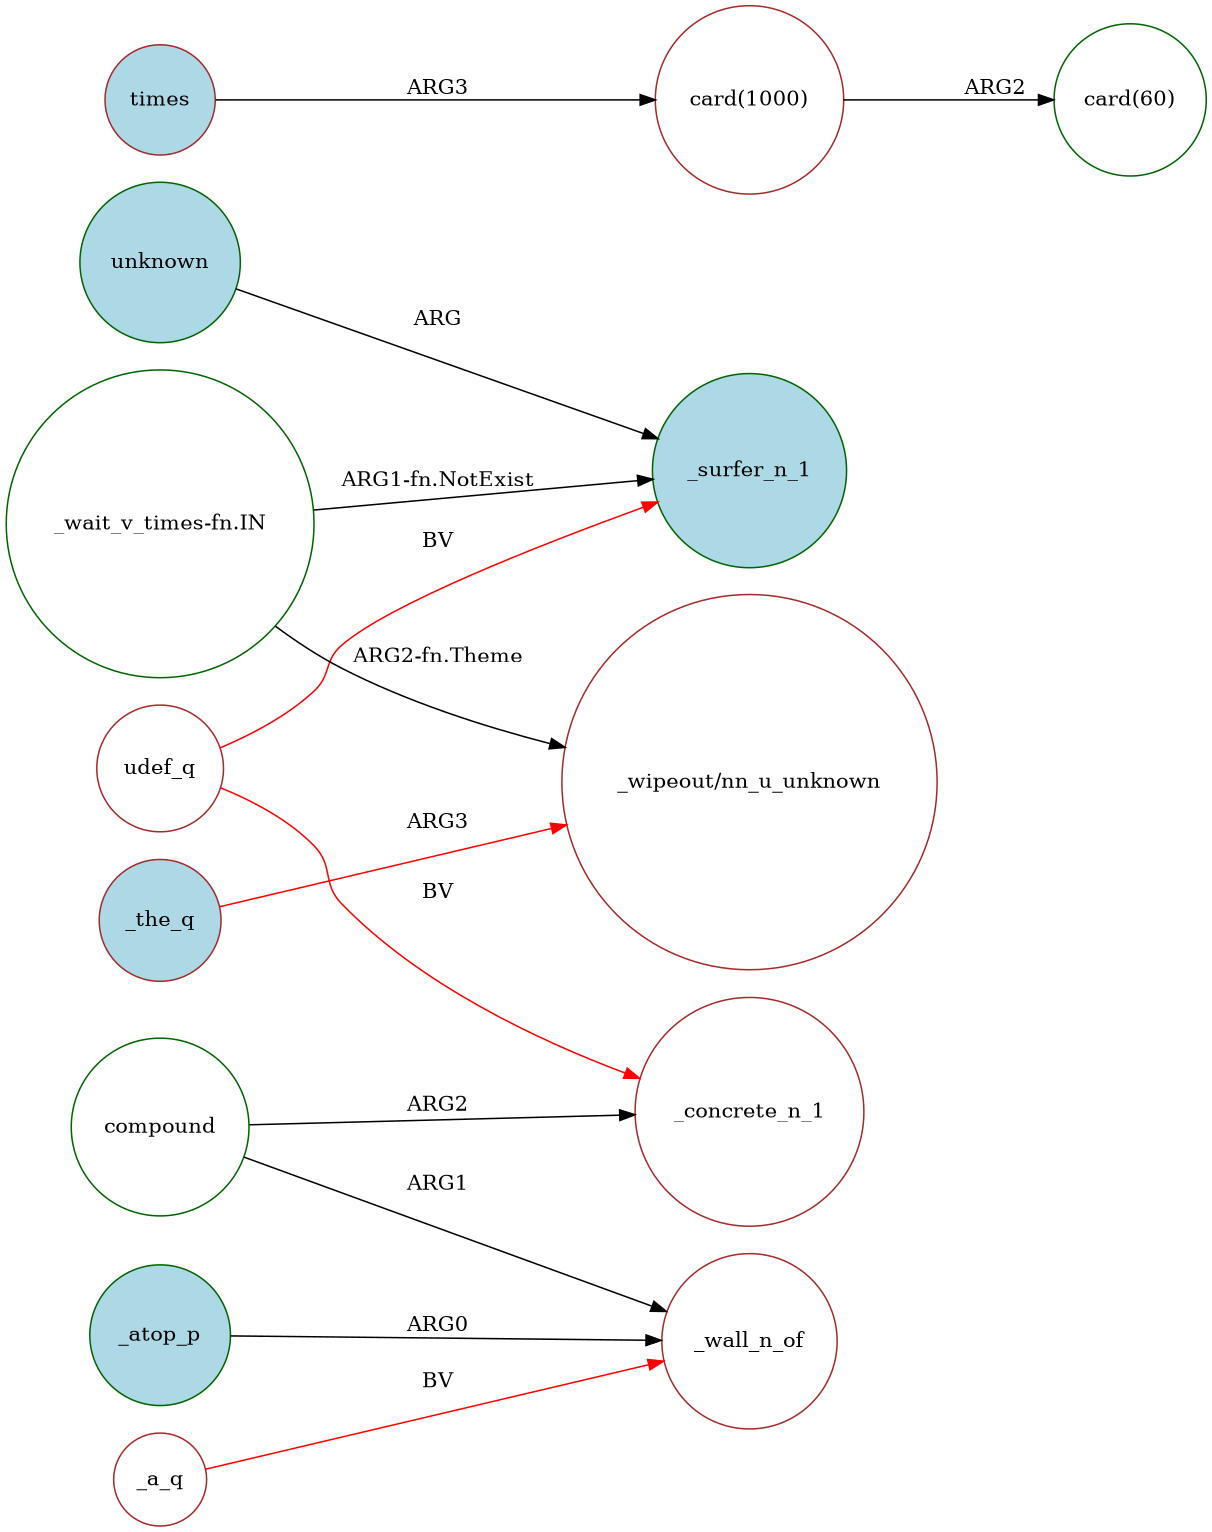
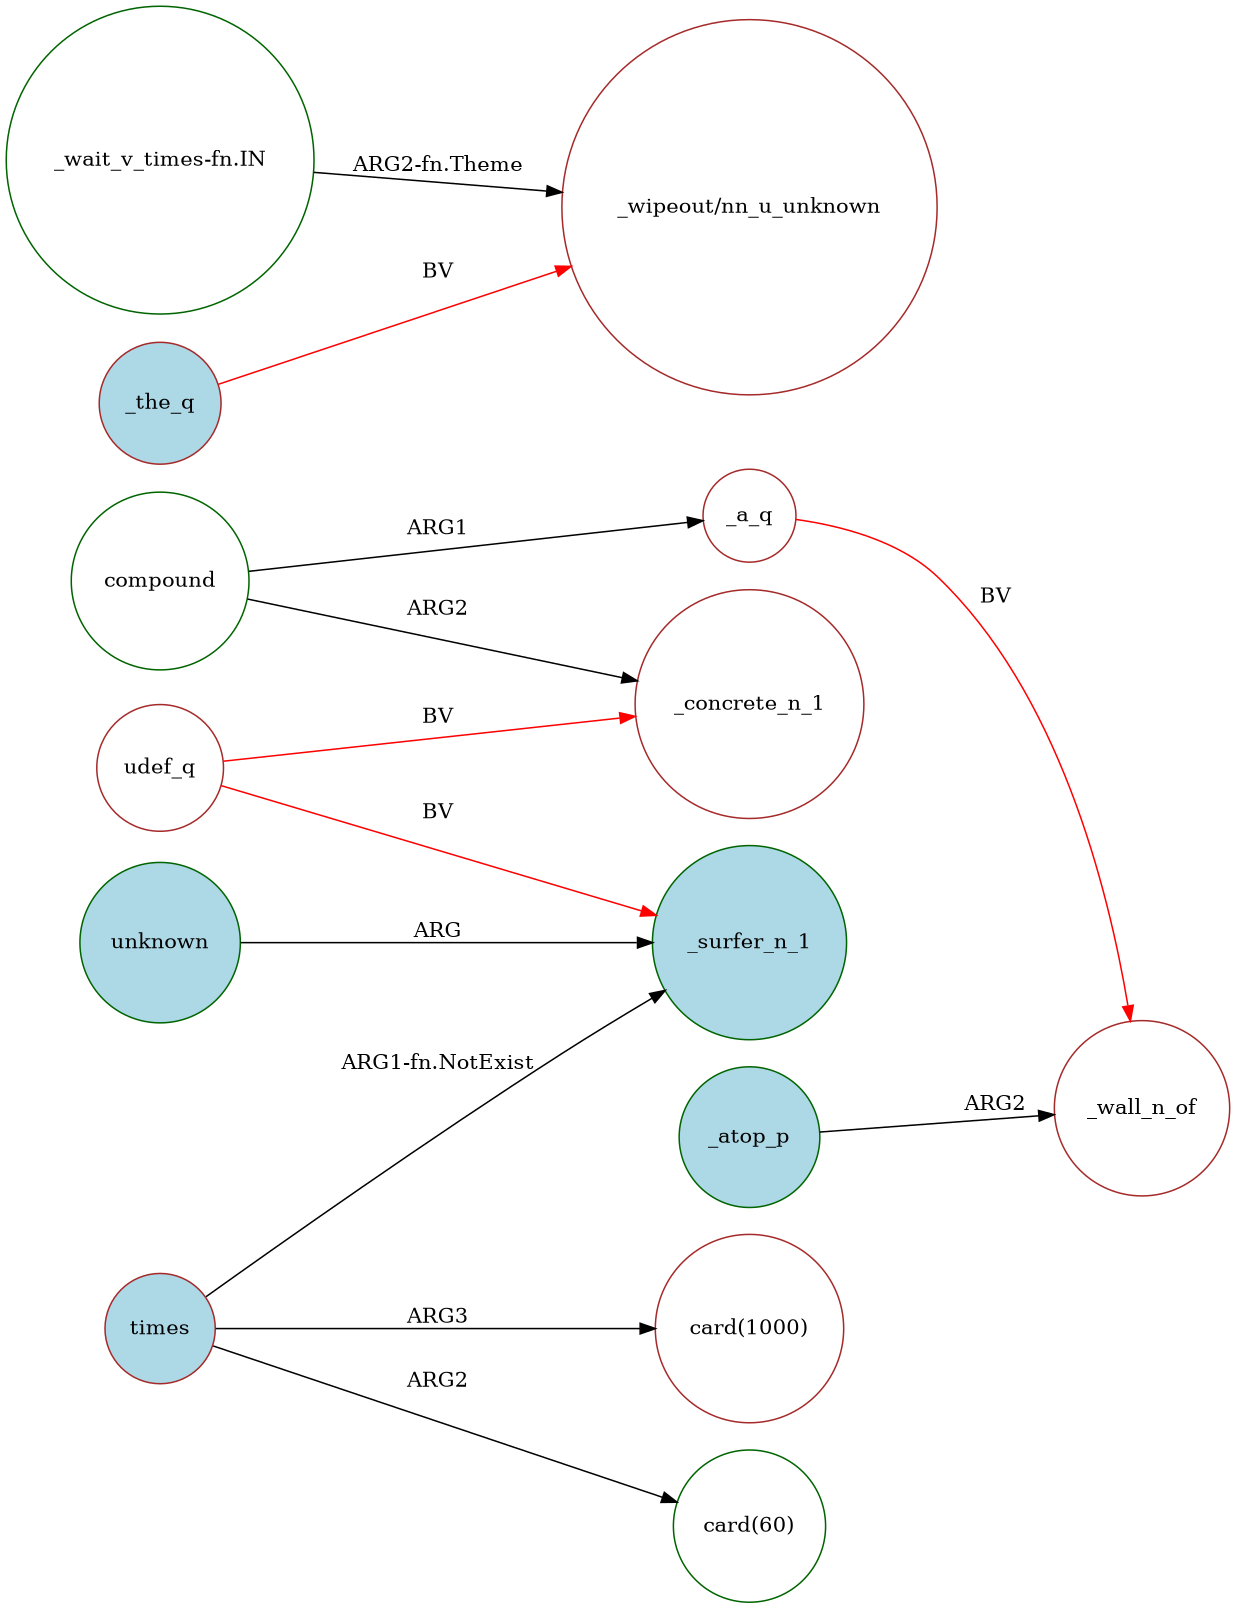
(941, 100) -> (438, 1422)
(476, 495) -> (426, 1143)
(438, 822) -> (438, 272)
(448, 1232) -> (468, 547)
(438, 1325) -> (996, 1104)
